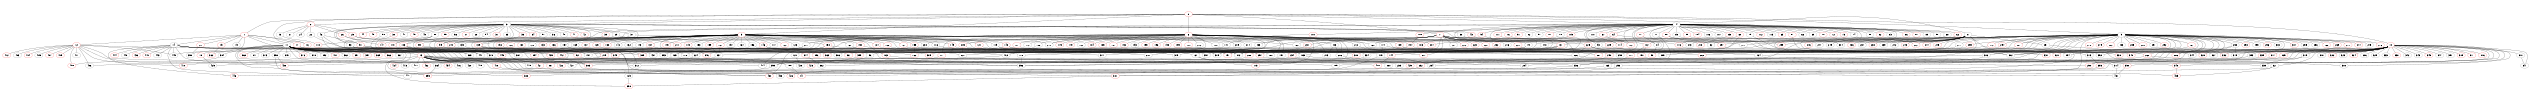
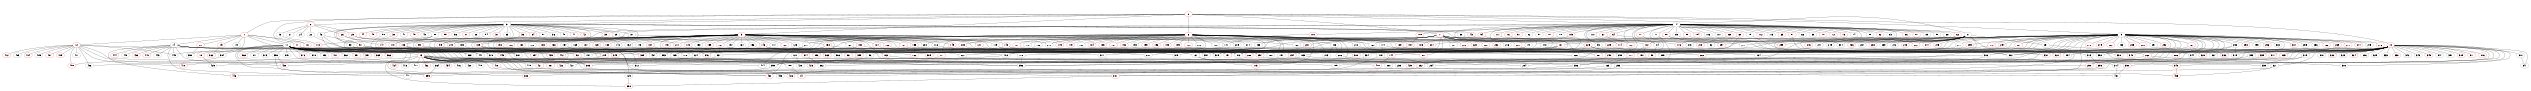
(400, 55) -> none
